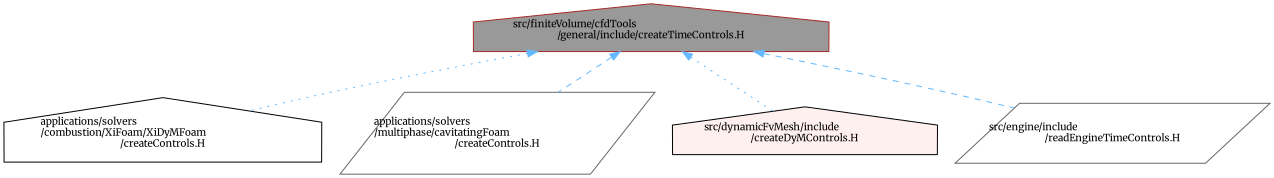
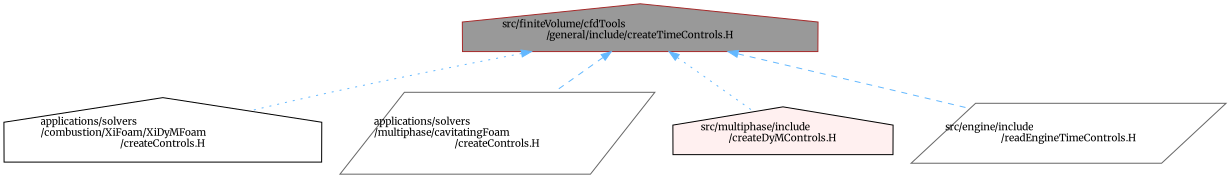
(805, 133) -> (783, 133)
